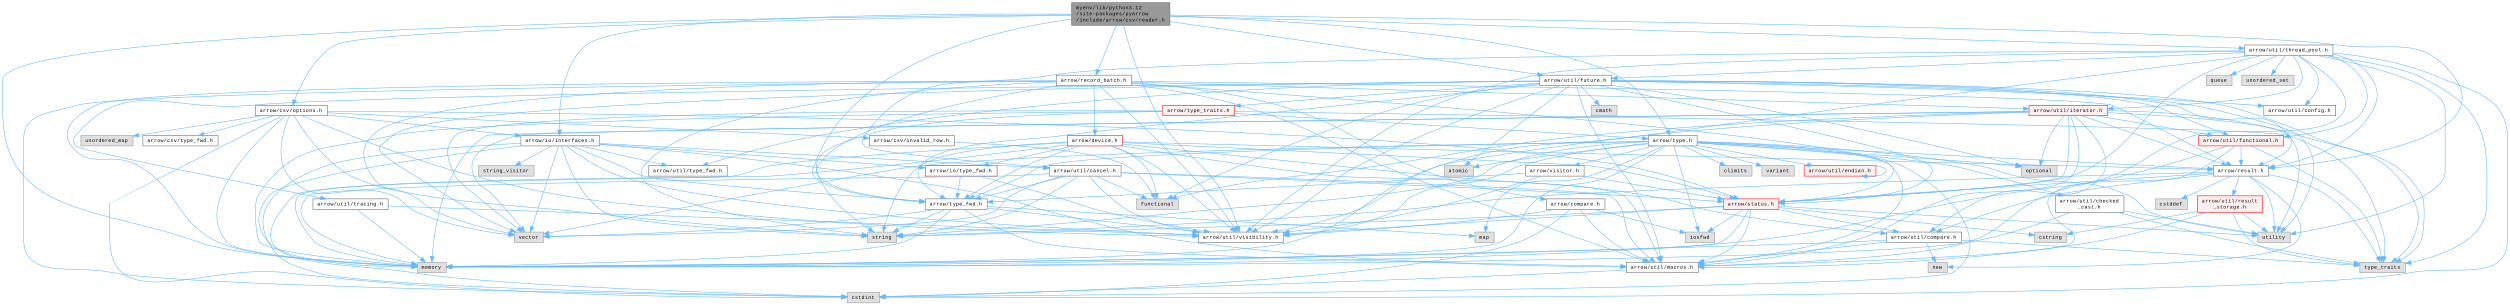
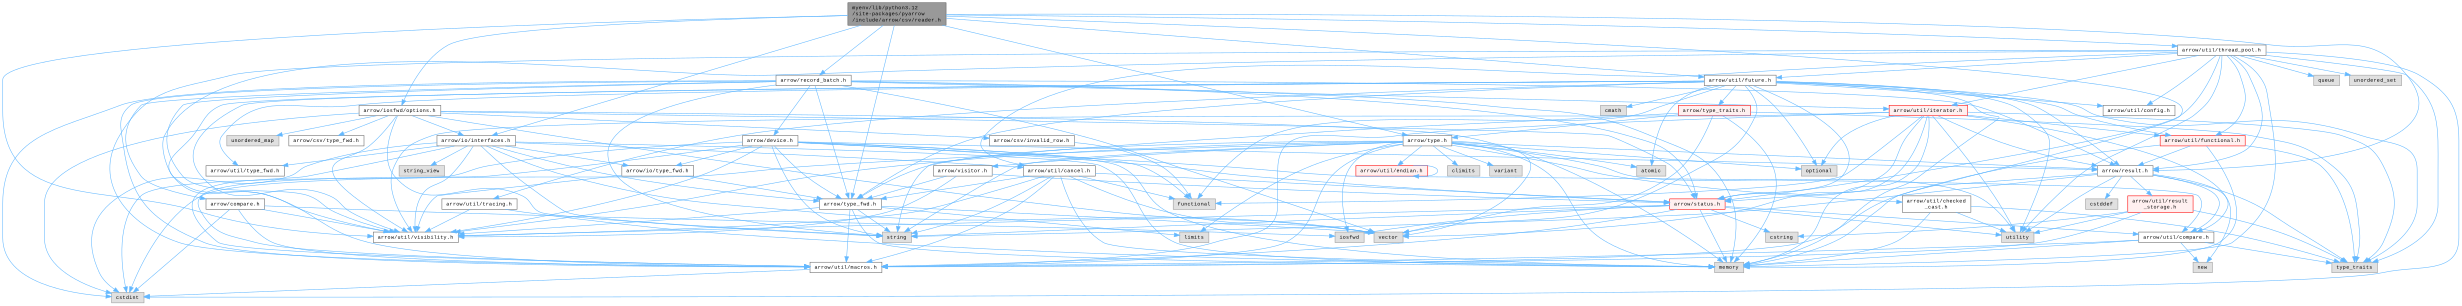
(291, 111) -> (400, 111)
none -> (1973, 137)
(1095, 141) -> (770, 141)
(506, 171) -> (422, 171)
(961, 171) -> (658, 171)
(1485, 237) -> (1194, 237)
